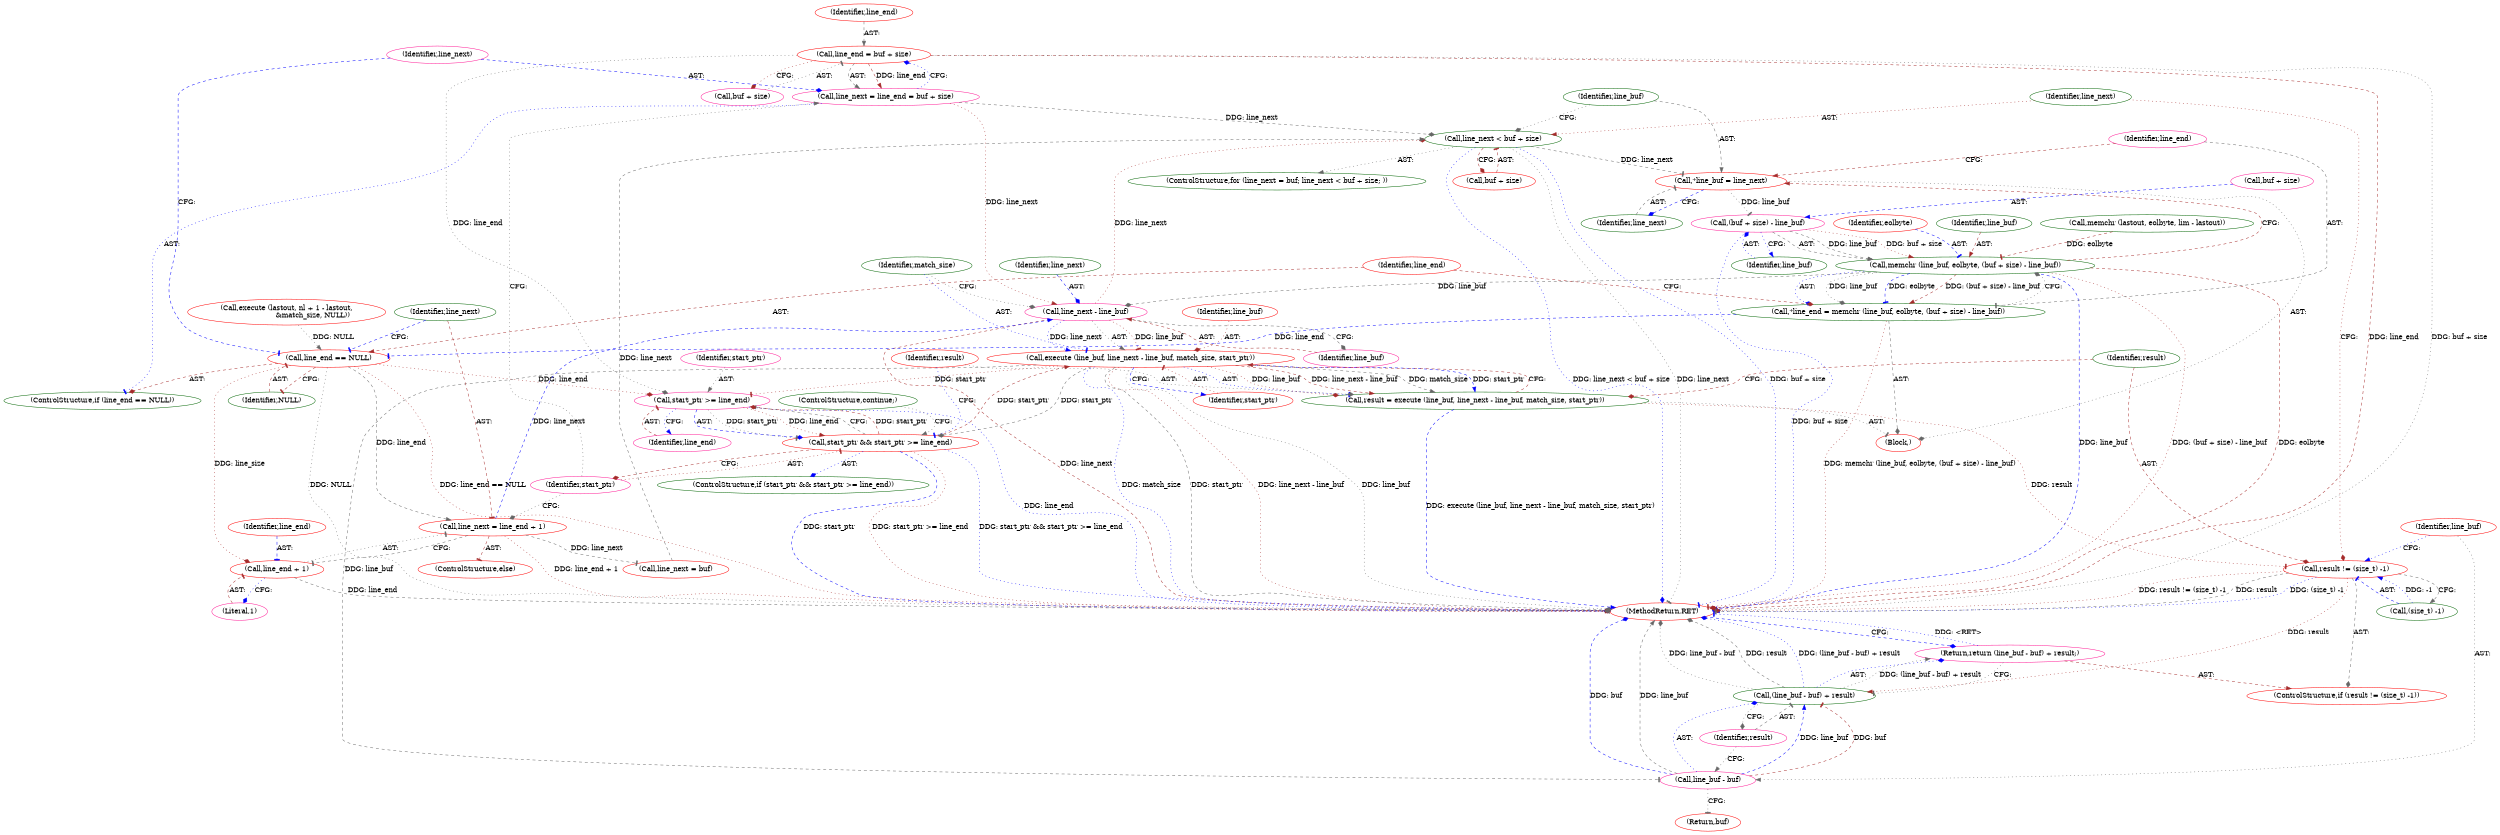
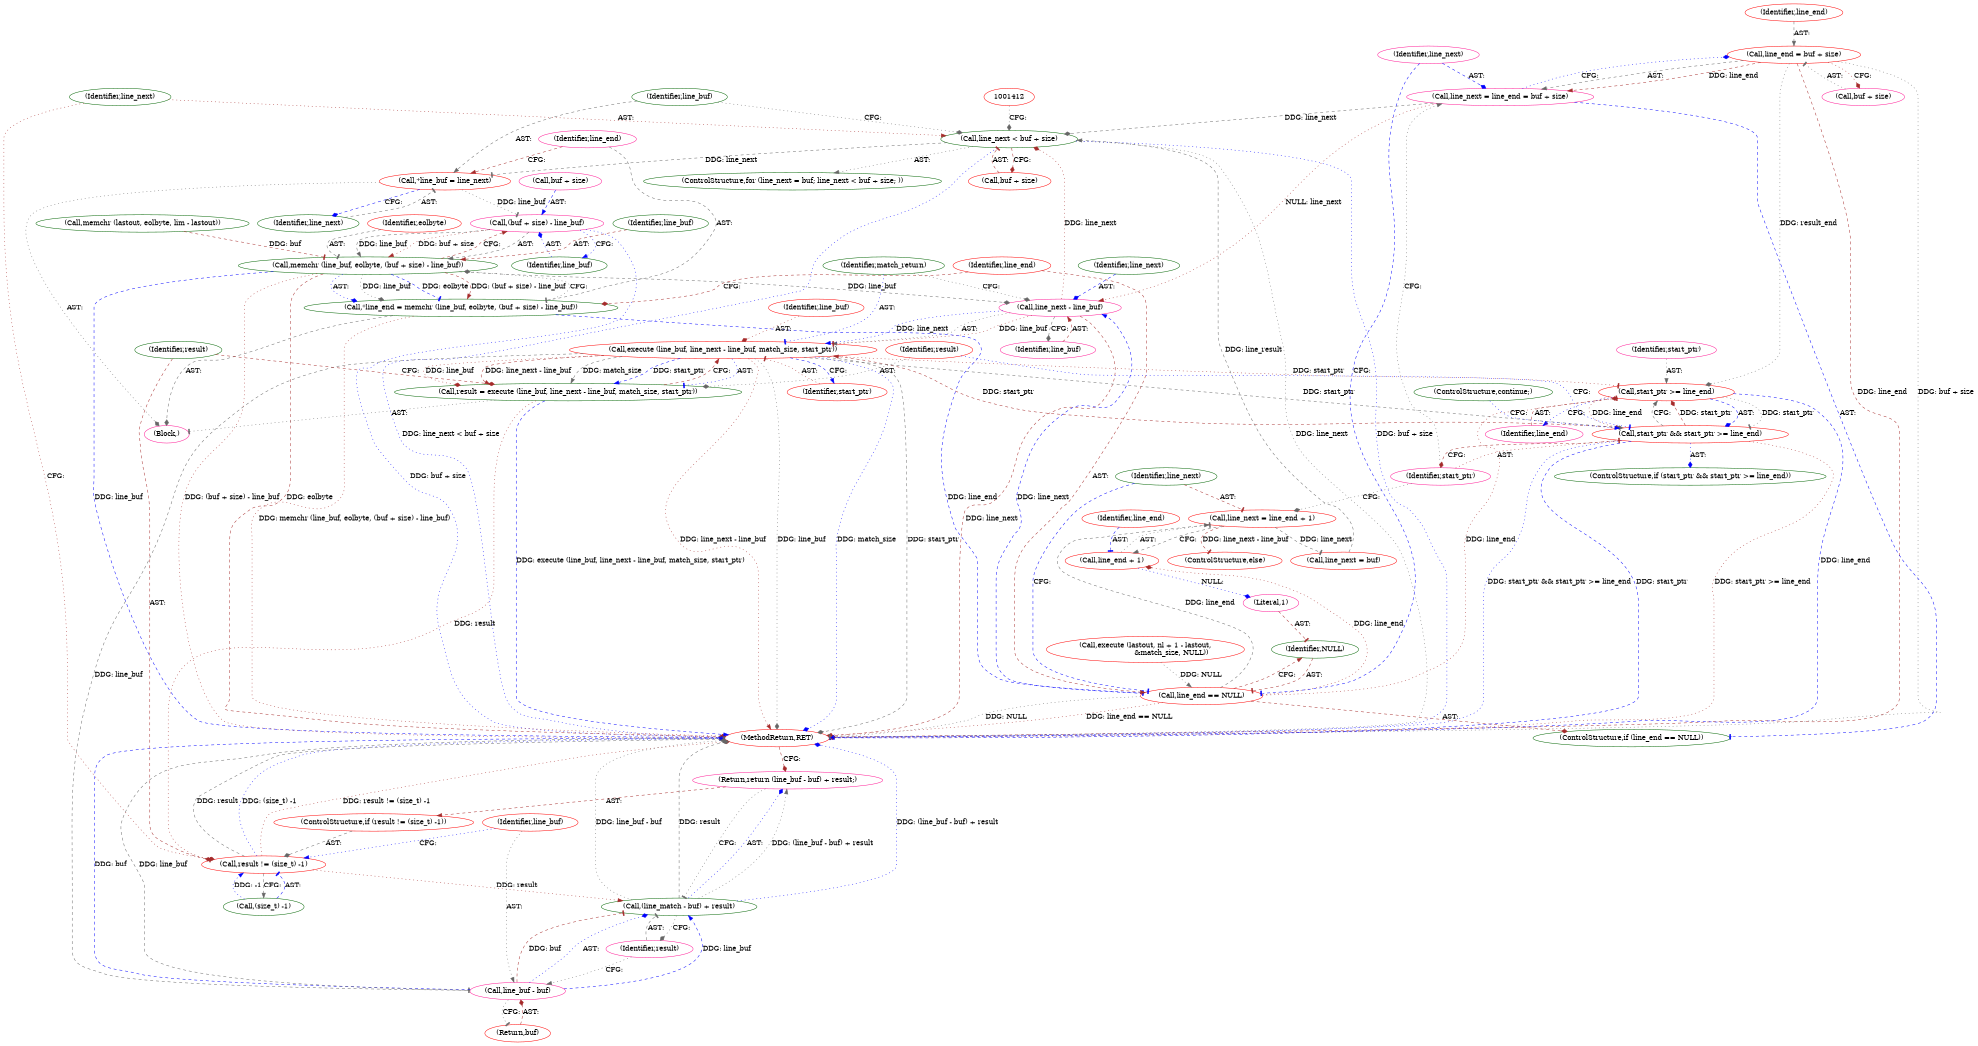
none -> (1009, 97)
(418, 177) -> (1848, 437)
(2131, 198) -> (473, 248)
(1012, 202) -> (1314, 202)
(478, 223) -> (1808, 223)
(1939, 238) -> (345, 236)
(2090, 245) -> (285, 245)
(917, 266) -> (884, 266)
(719, 330) -> (1015, 533)
(646, 359) -> (1253, 350)
(299, 378) -> (1267, 677)
(702, 401) -> (1666, 392)
(931, 417) -> (1549, 422)
(1898, 443) -> (167, 434)
(240, 464) -> (1379, 624)
(495, 548) -> (1246, 540)
(392, 554) -> (1179, 536)
(1136, 570) -> (1797, 716)
(229, 587) -> (1292, 625)
(265, 590) -> (1214, 582)
(849, 599) -> none
(849, 605) -> none
(1848, 624) -> none
(2354, 629) -> (321, 843)
(1827, 631) -> (782, 756)
(1804, 696) -> (679, 907)
none -> (523, 1015)
